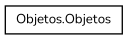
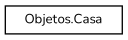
(64, 20) -> (64, 20)
